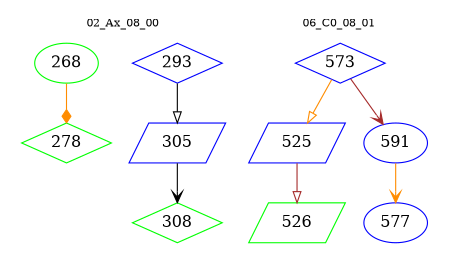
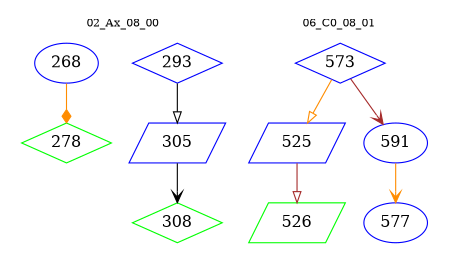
(66, 63) -> (66, 63)
